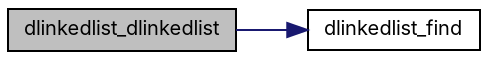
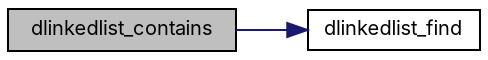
(122, 30) -> (122, 30)
